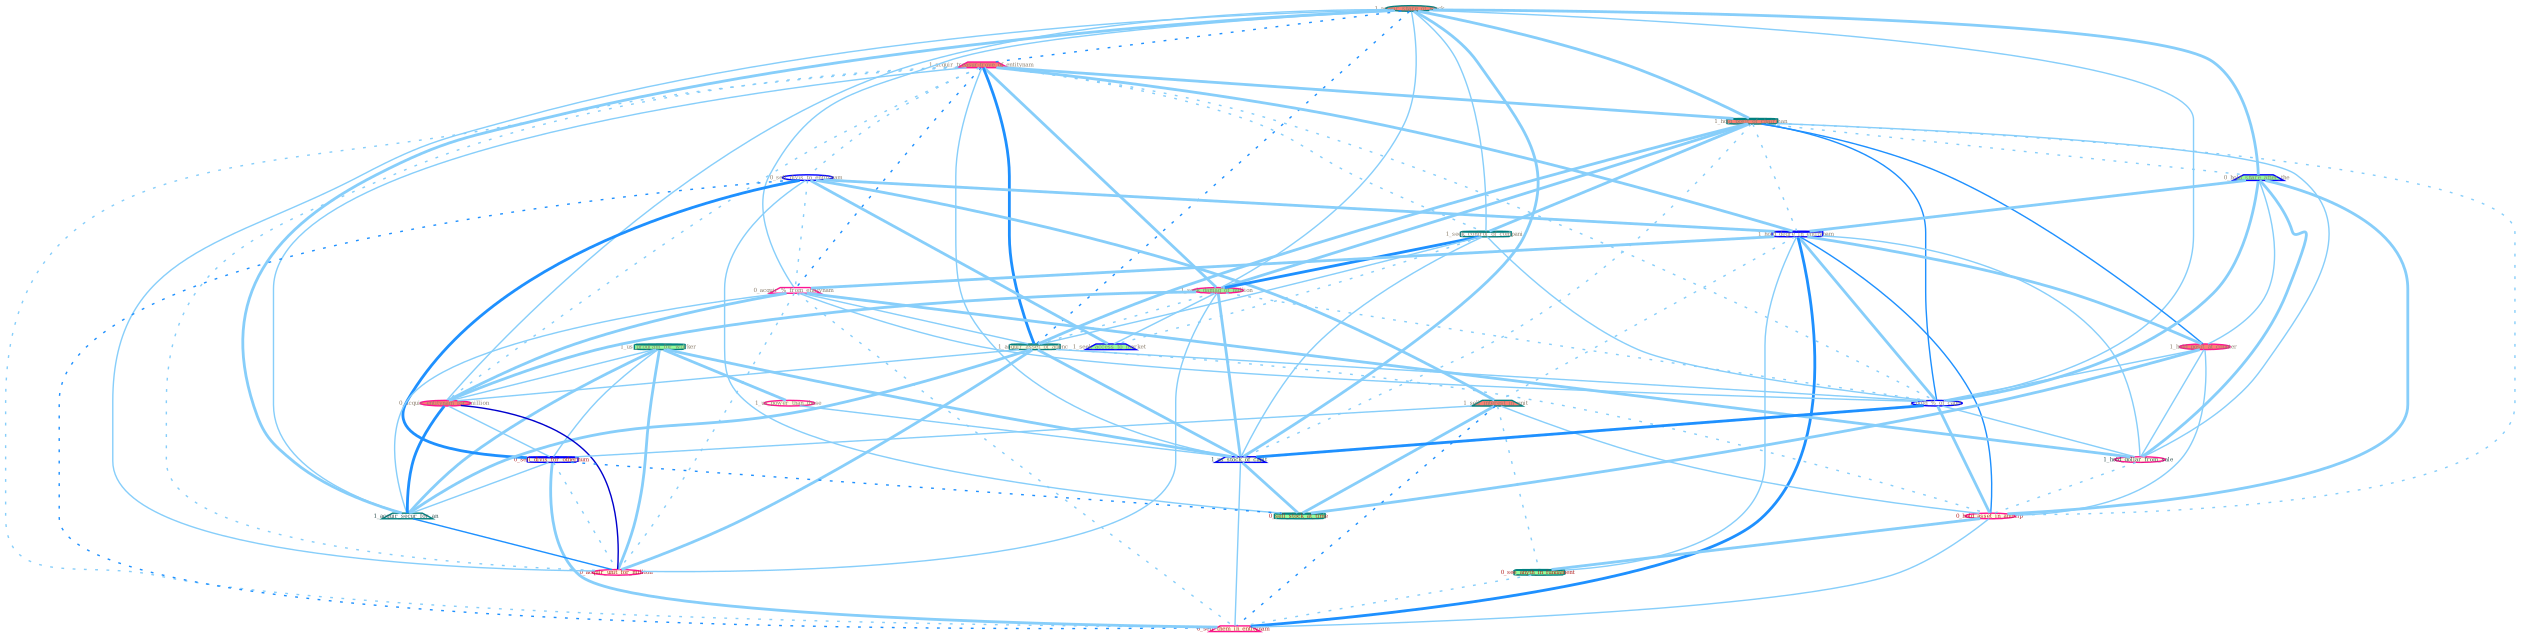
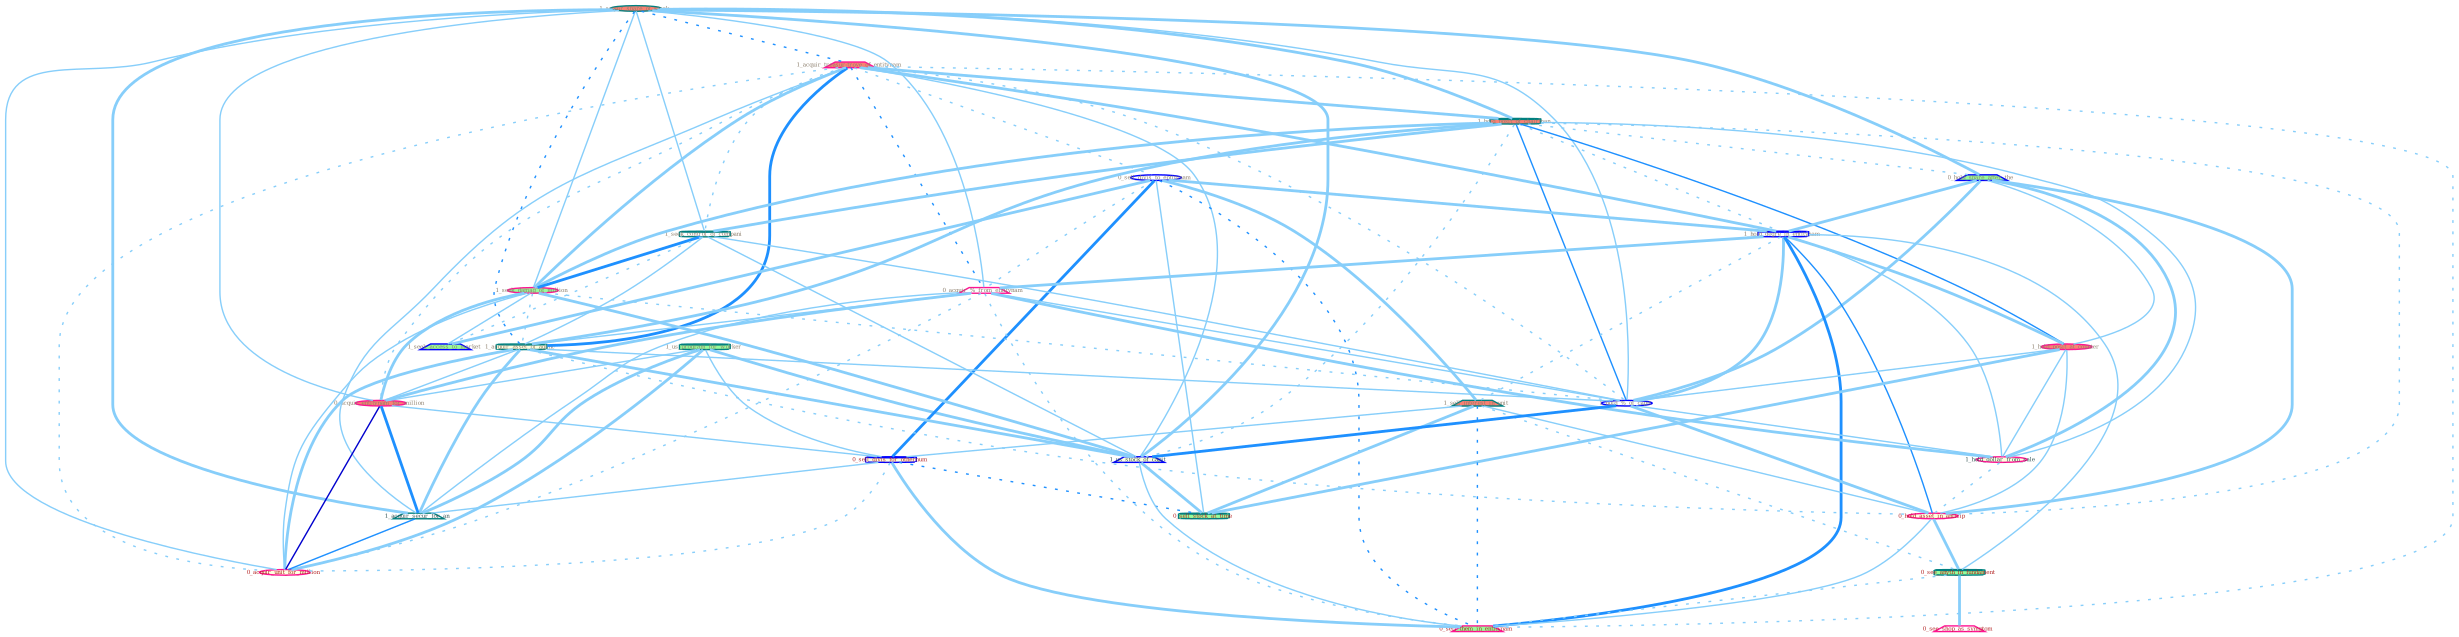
(789, 403) -> none
(1235, 629) -> (1477, 629)
none -> (1960, 629)
